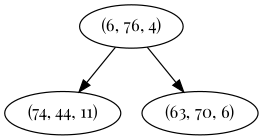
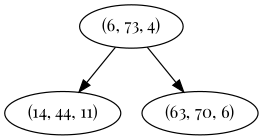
(131, 26) -> (131, 26)
(63, 113) -> (63, 113)
